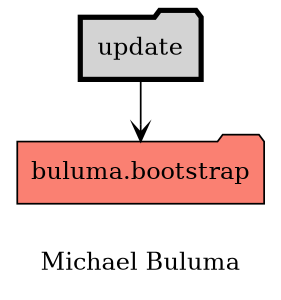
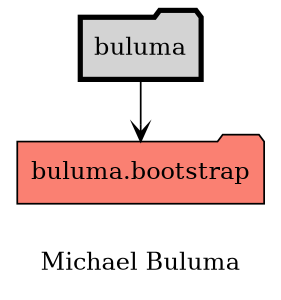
(141, 48) -> (141, 48)
